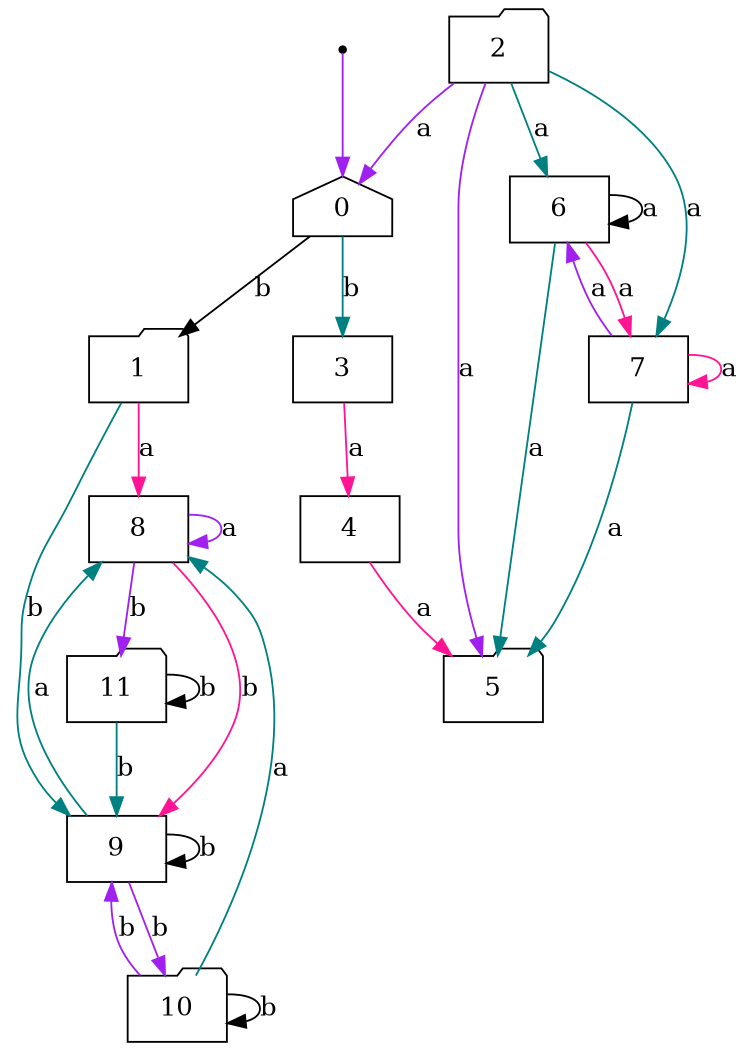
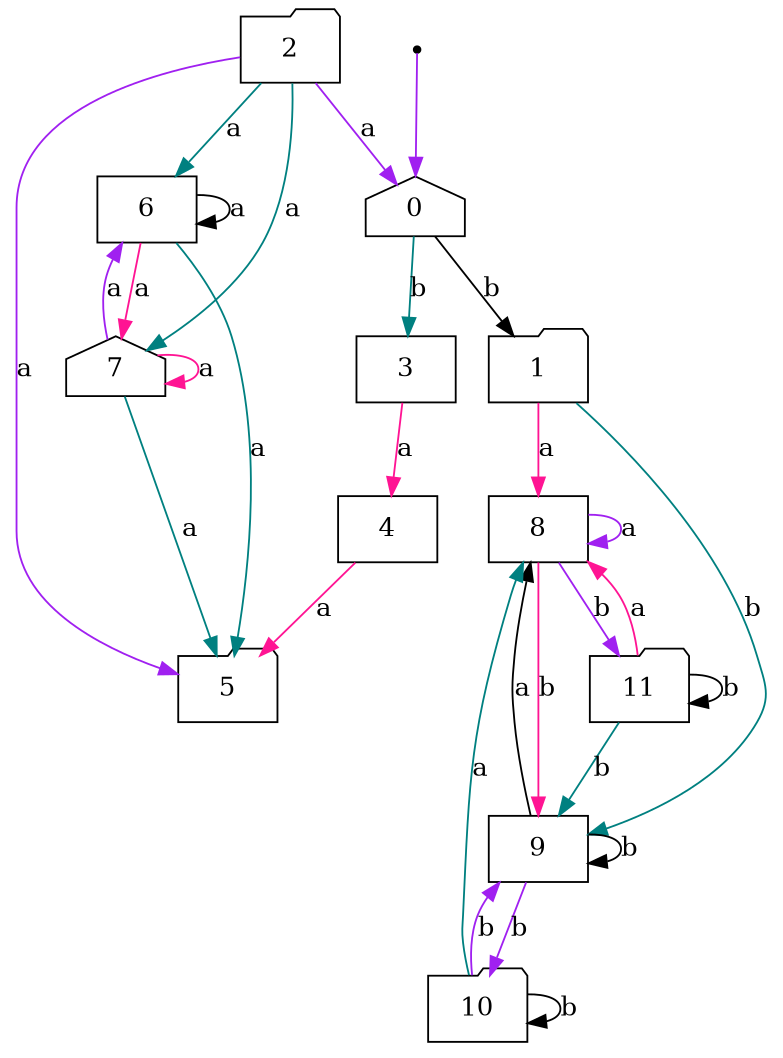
(638, 369) -> (116, 369)
none -> (627, 611)
(29, 701) -> (513, 699)
